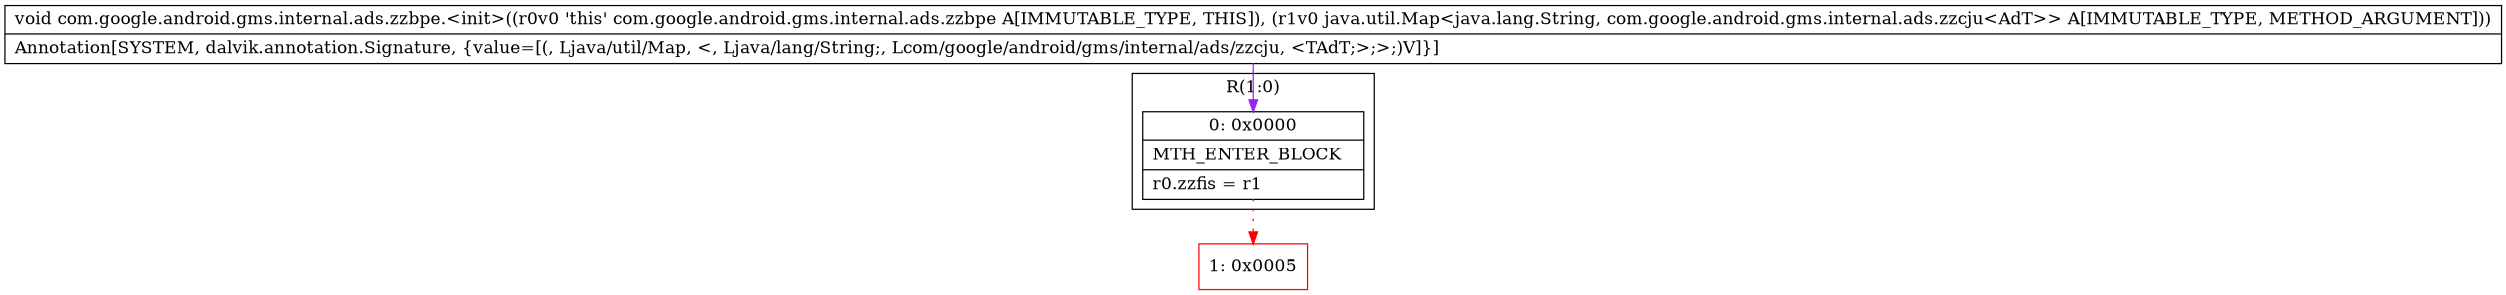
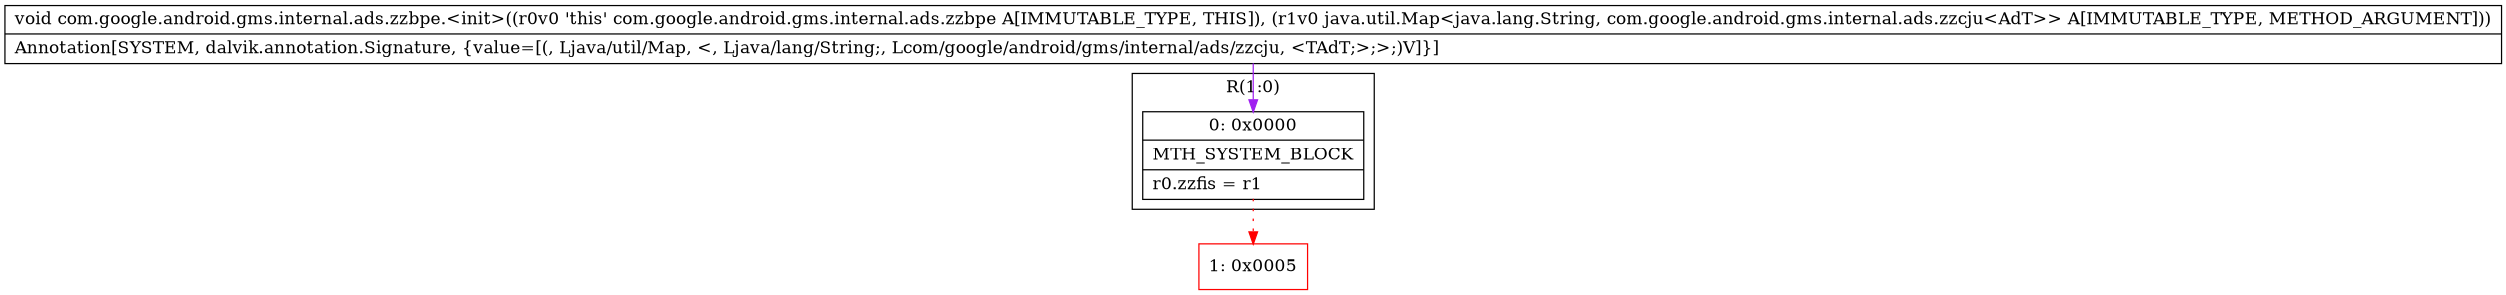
(1248, 154) -> (1253, 154)
